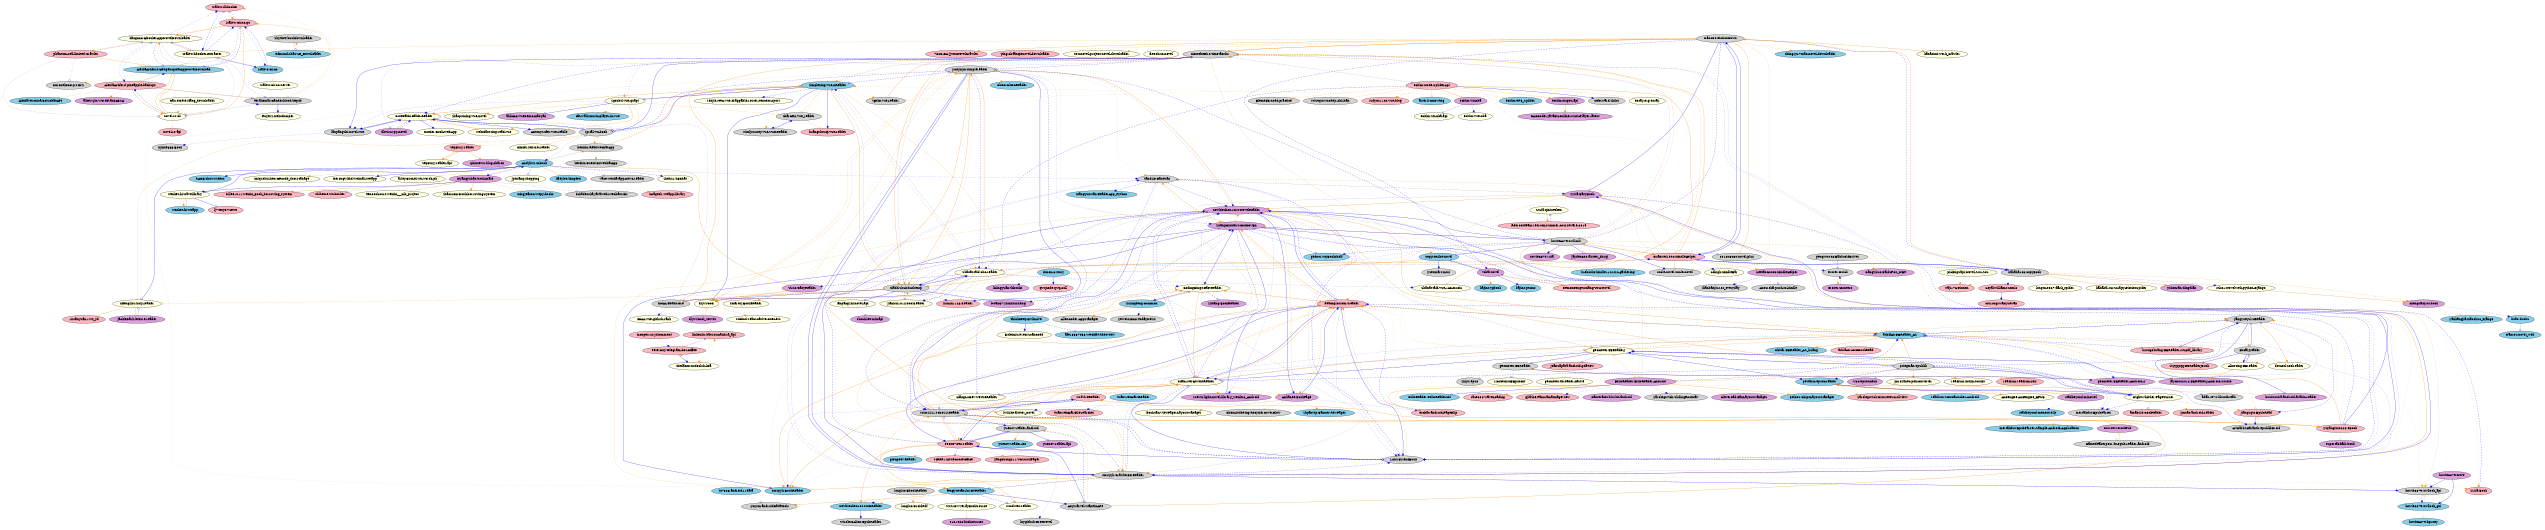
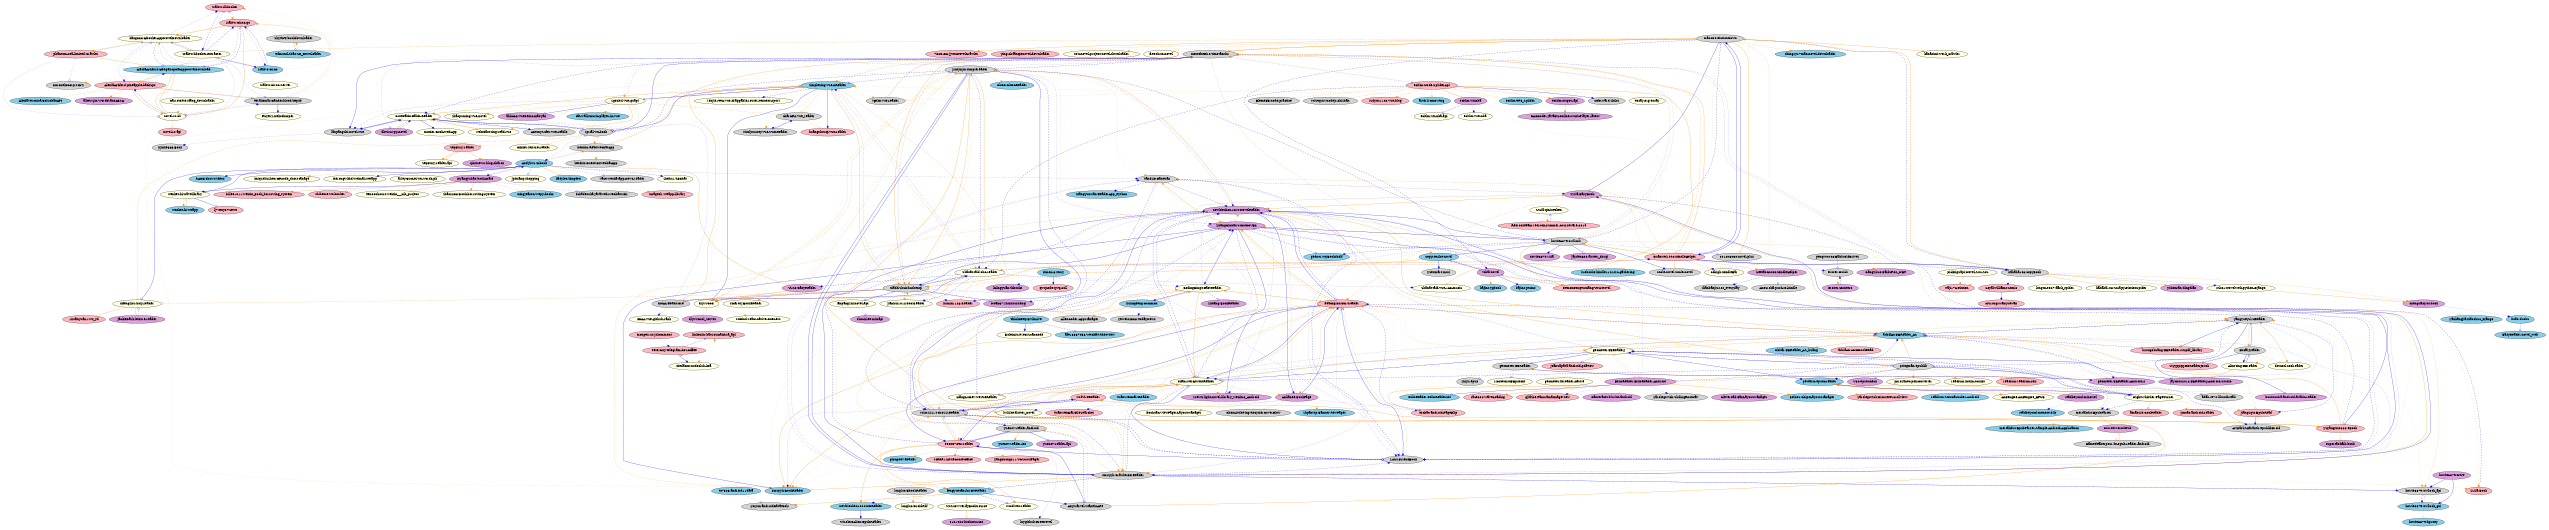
(991, 324) -> (991, 324)
(2520, 335) -> (2520, 335)
